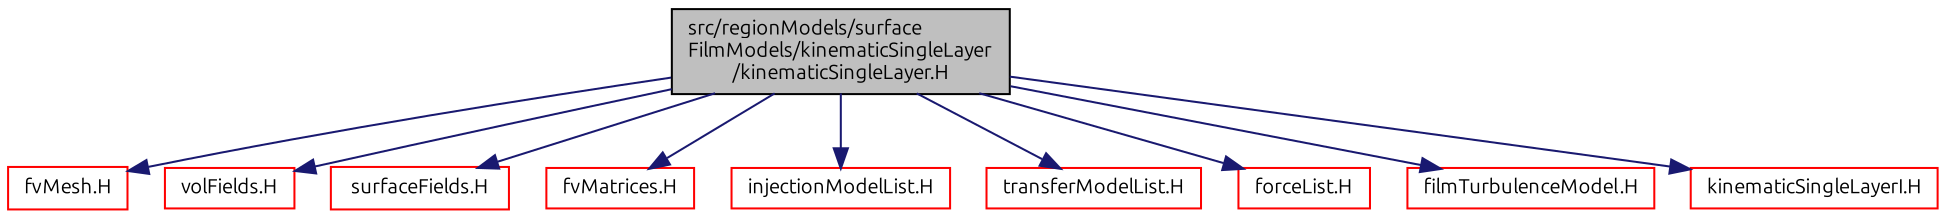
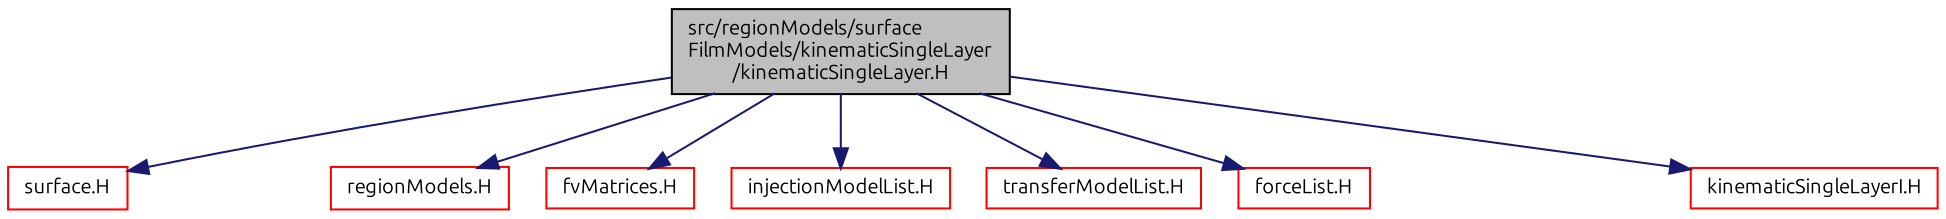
(68, 188) -> (68, 188)
(230, 188) -> none
(420, 188) -> (420, 188)
(1531, 188) -> none
